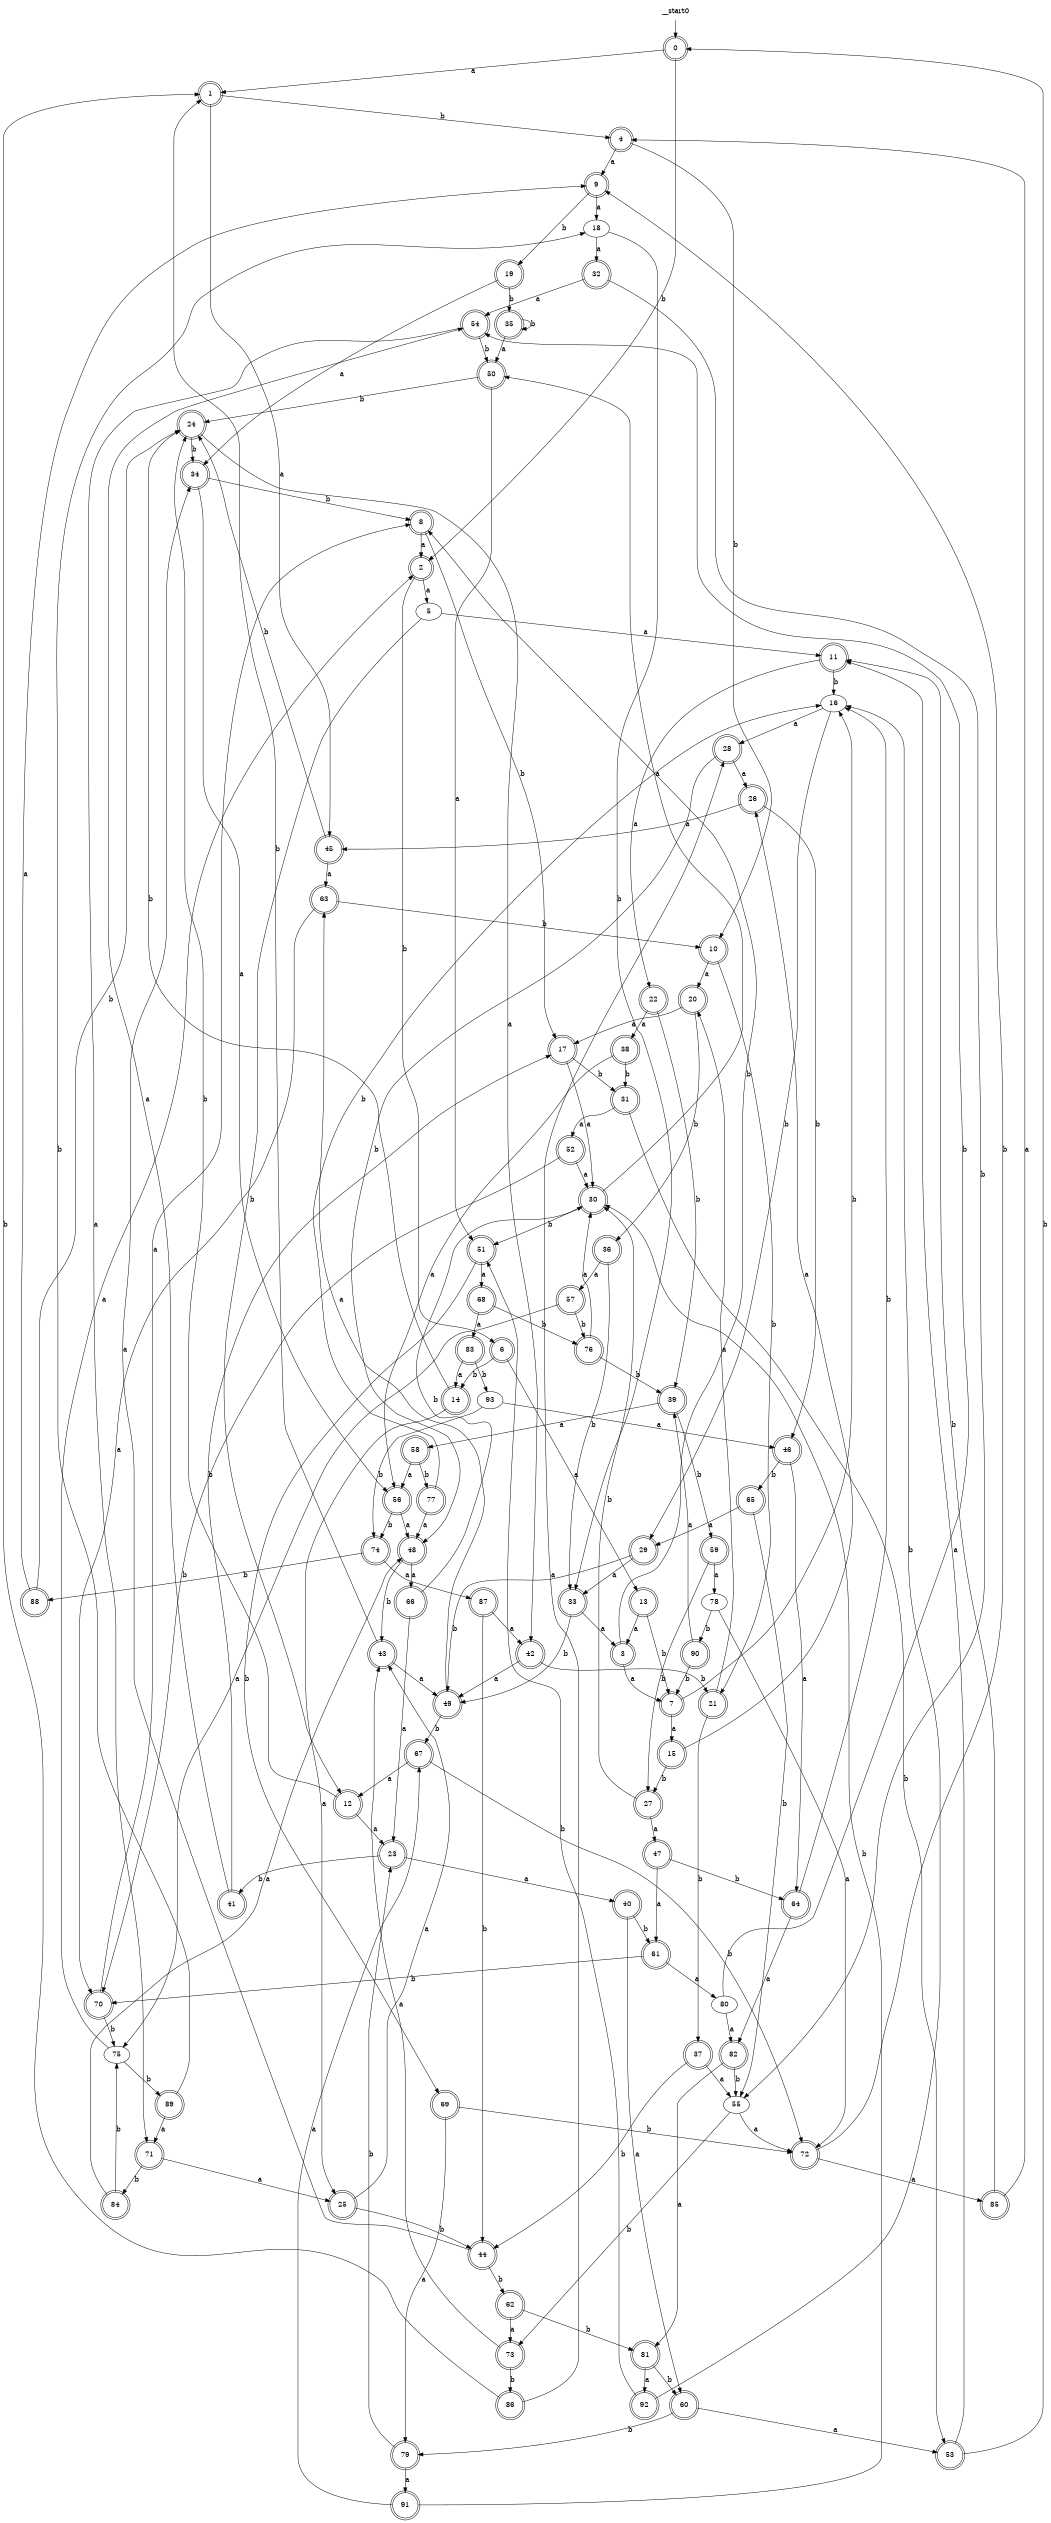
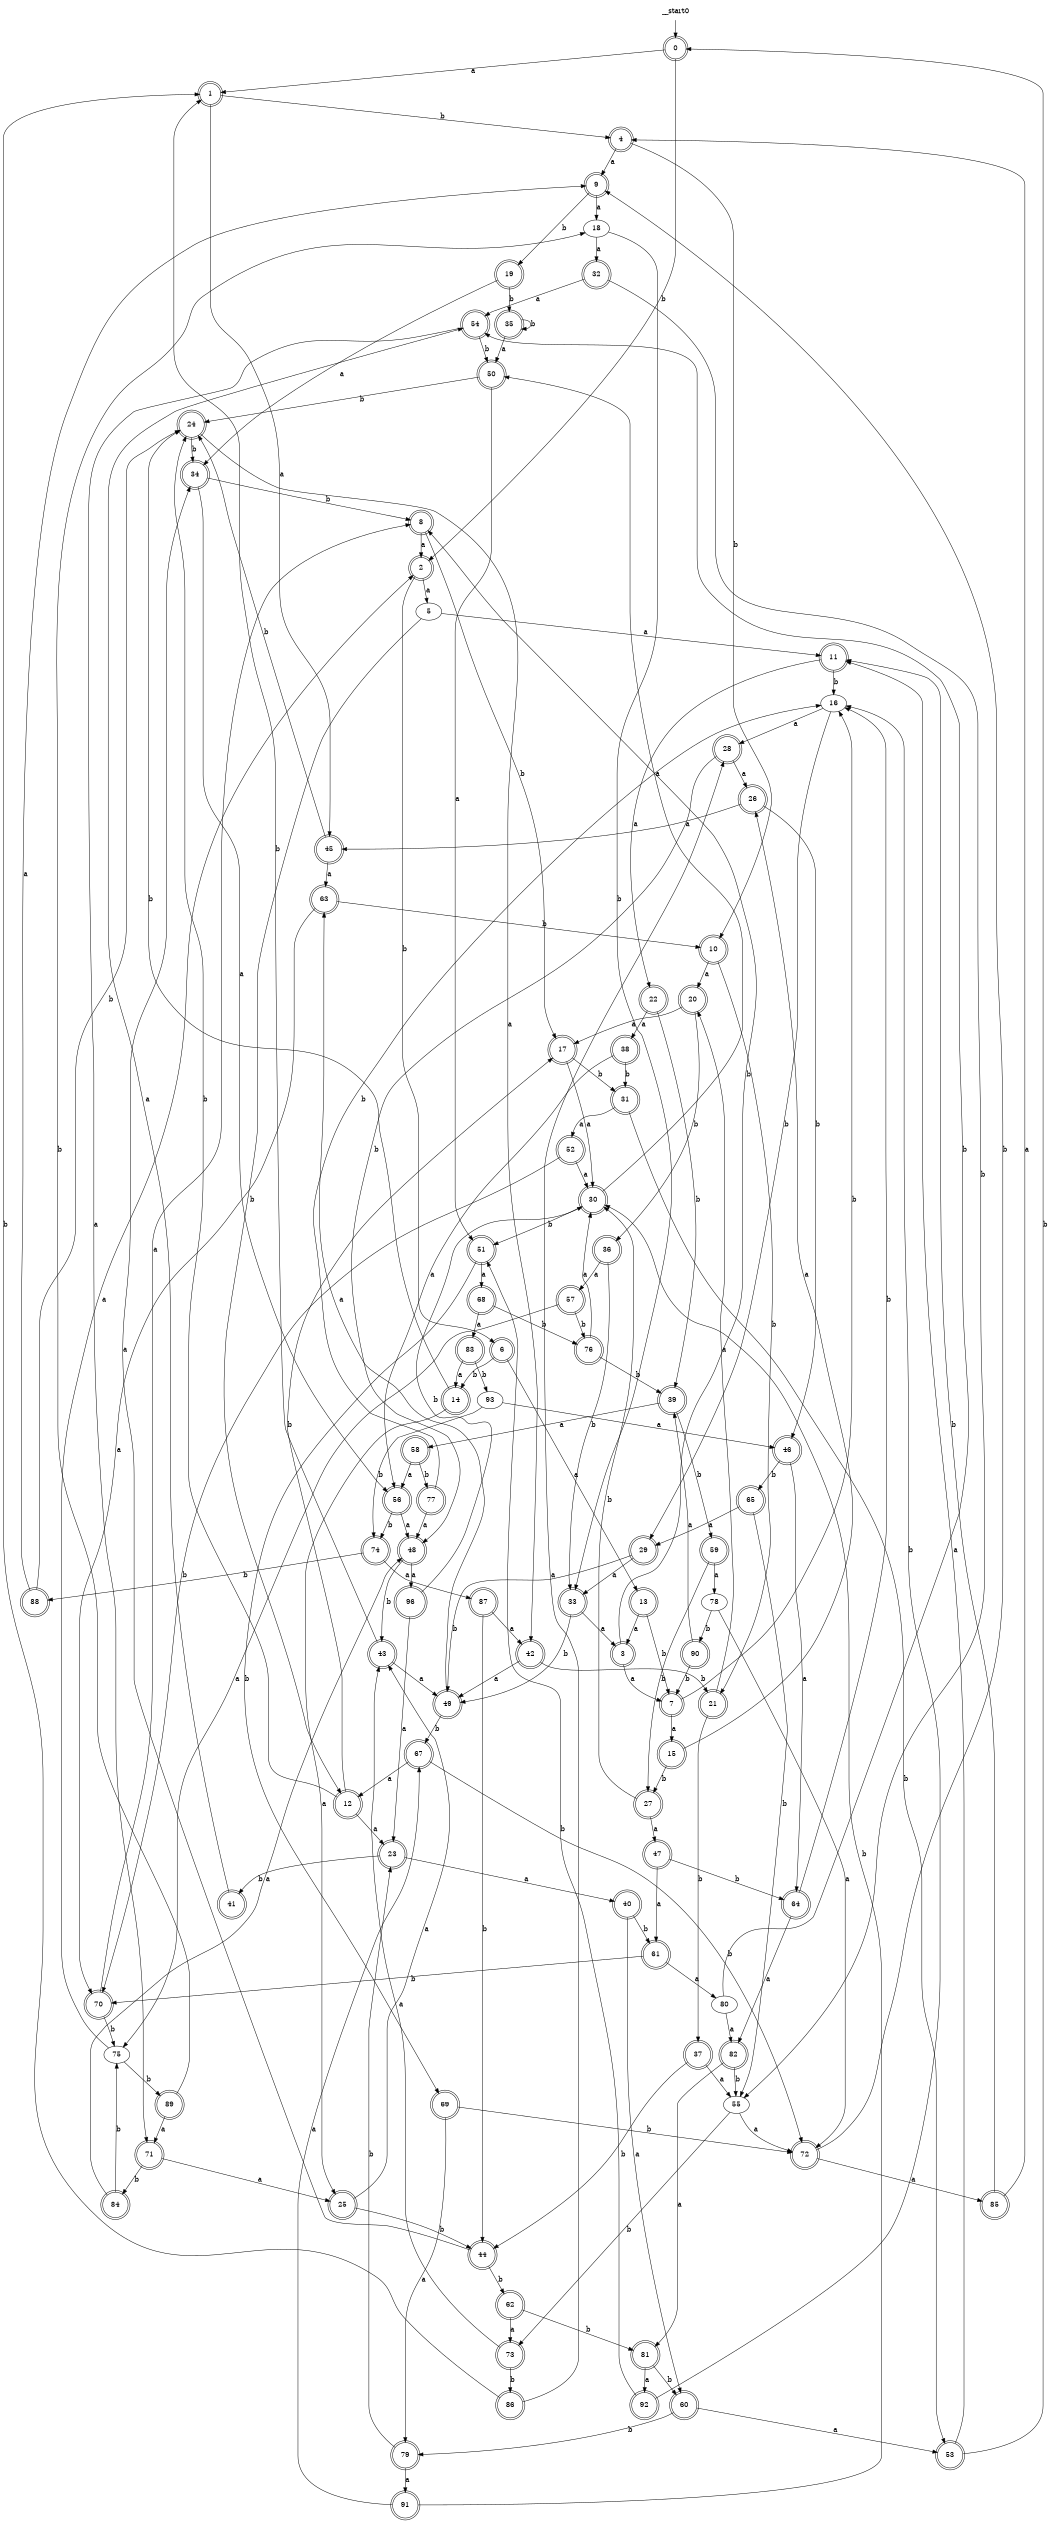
(218, 1400) -> (291, 1378)
(411, 1602) -> (411, 1602)
